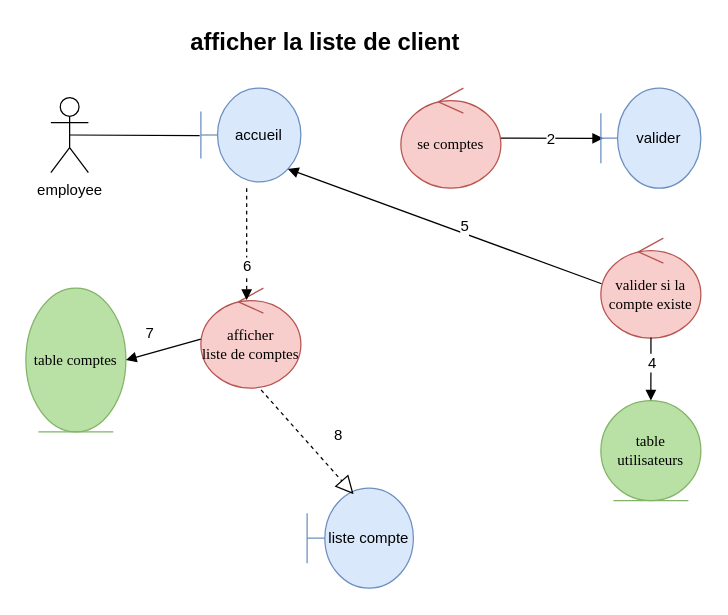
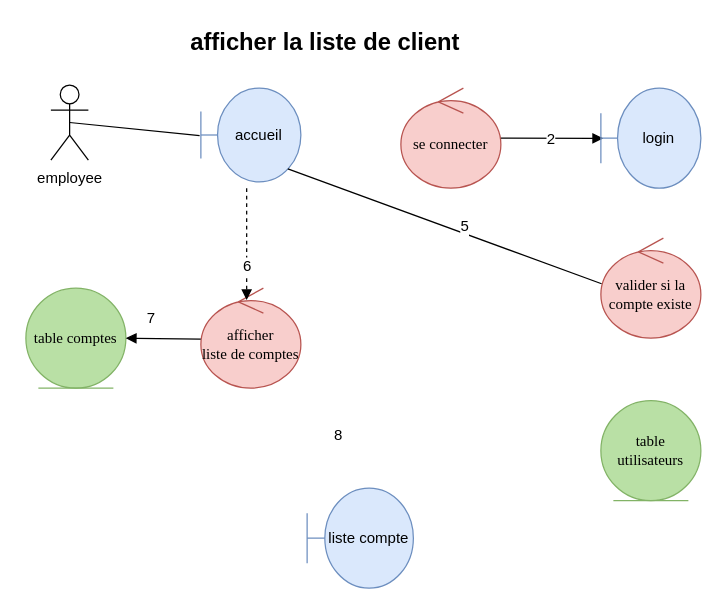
(69, 135) -> (69, 123)
(659, 138) -> (659, 138)
(451, 144) -> (451, 144)
(298, 173) -> (293, 171)
(76, 360) -> (76, 338)
(651, 363) -> none
(301, 435) -> none
